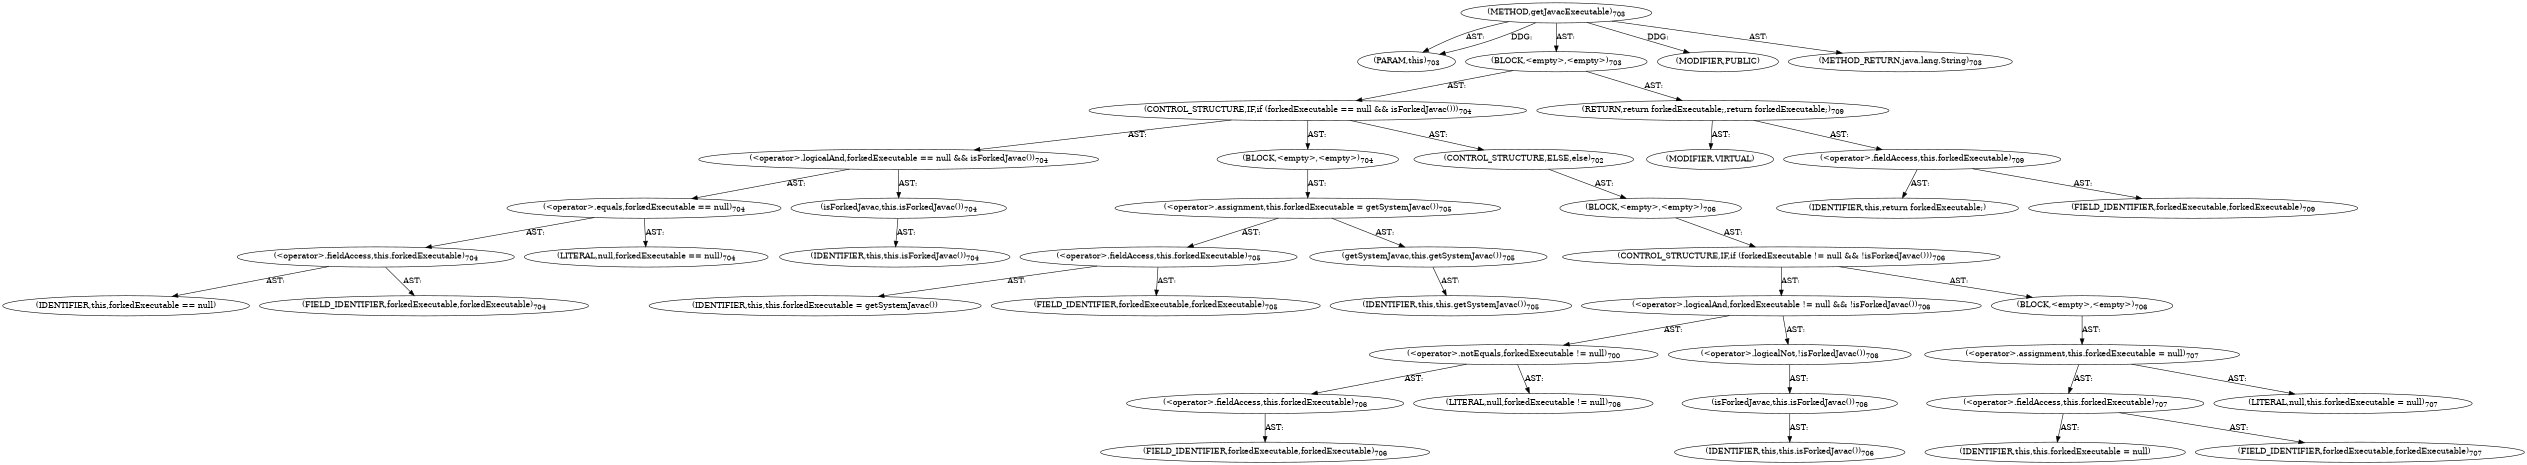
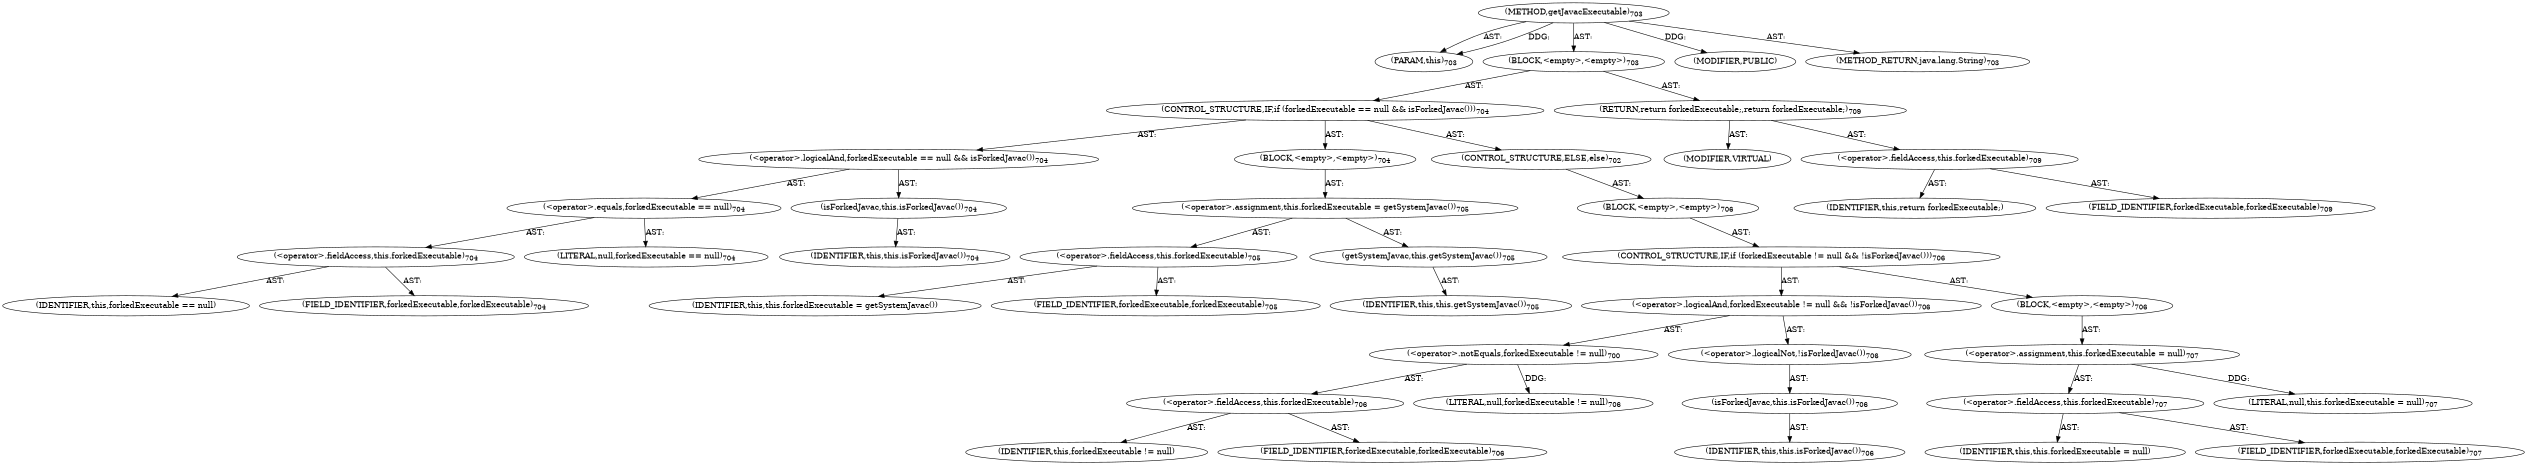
(1536, 379) -> (1537, 379)
(2239, 379) -> (2240, 379)
none -> (1087, 452)
